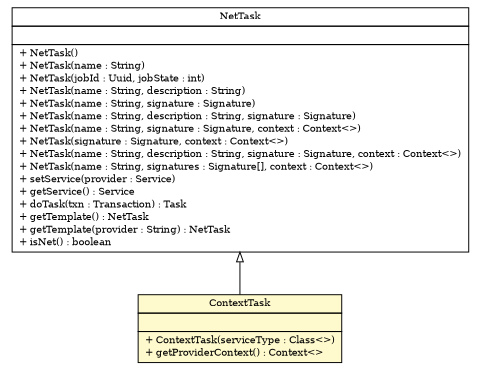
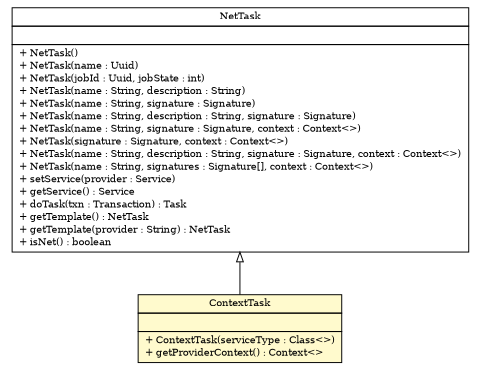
(82, 66) -> (79, 66)
